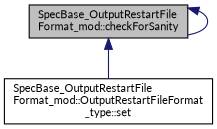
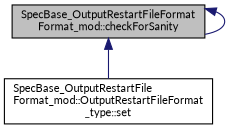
(108, 21) -> (108, 21)
